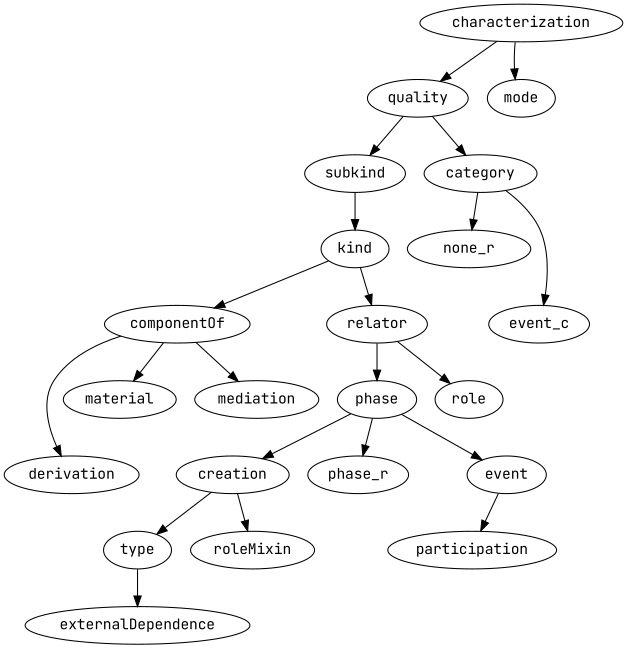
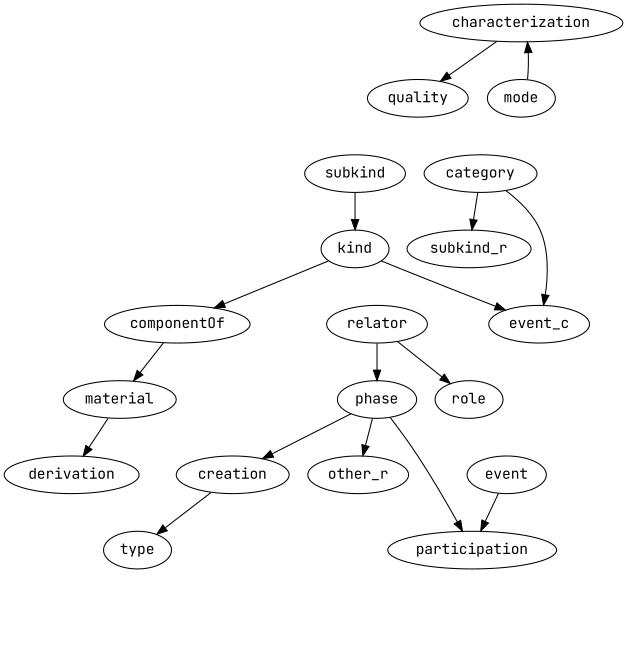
(514, 56) -> (528, 66)
(390, 132) -> none
(446, 132) -> none
(469, 249) -> (469, 249)
(364, 281) -> (438, 284)
(58, 375) -> (99, 433)
(257, 400) -> none
(437, 434) -> (426, 469)
(358, 475) -> (358, 475)
(253, 550) -> none
(138, 625) -> none
